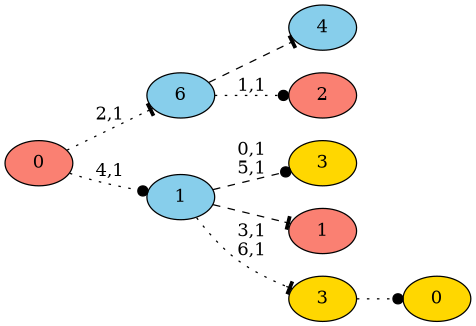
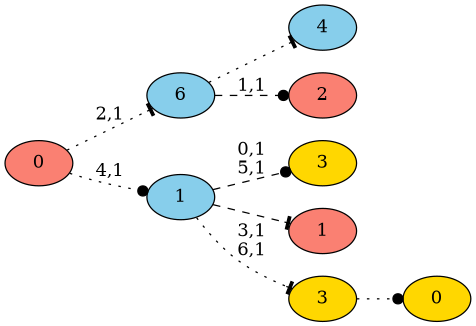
(249, 63) -> (249, 63)
(246, 95) -> (246, 95)
